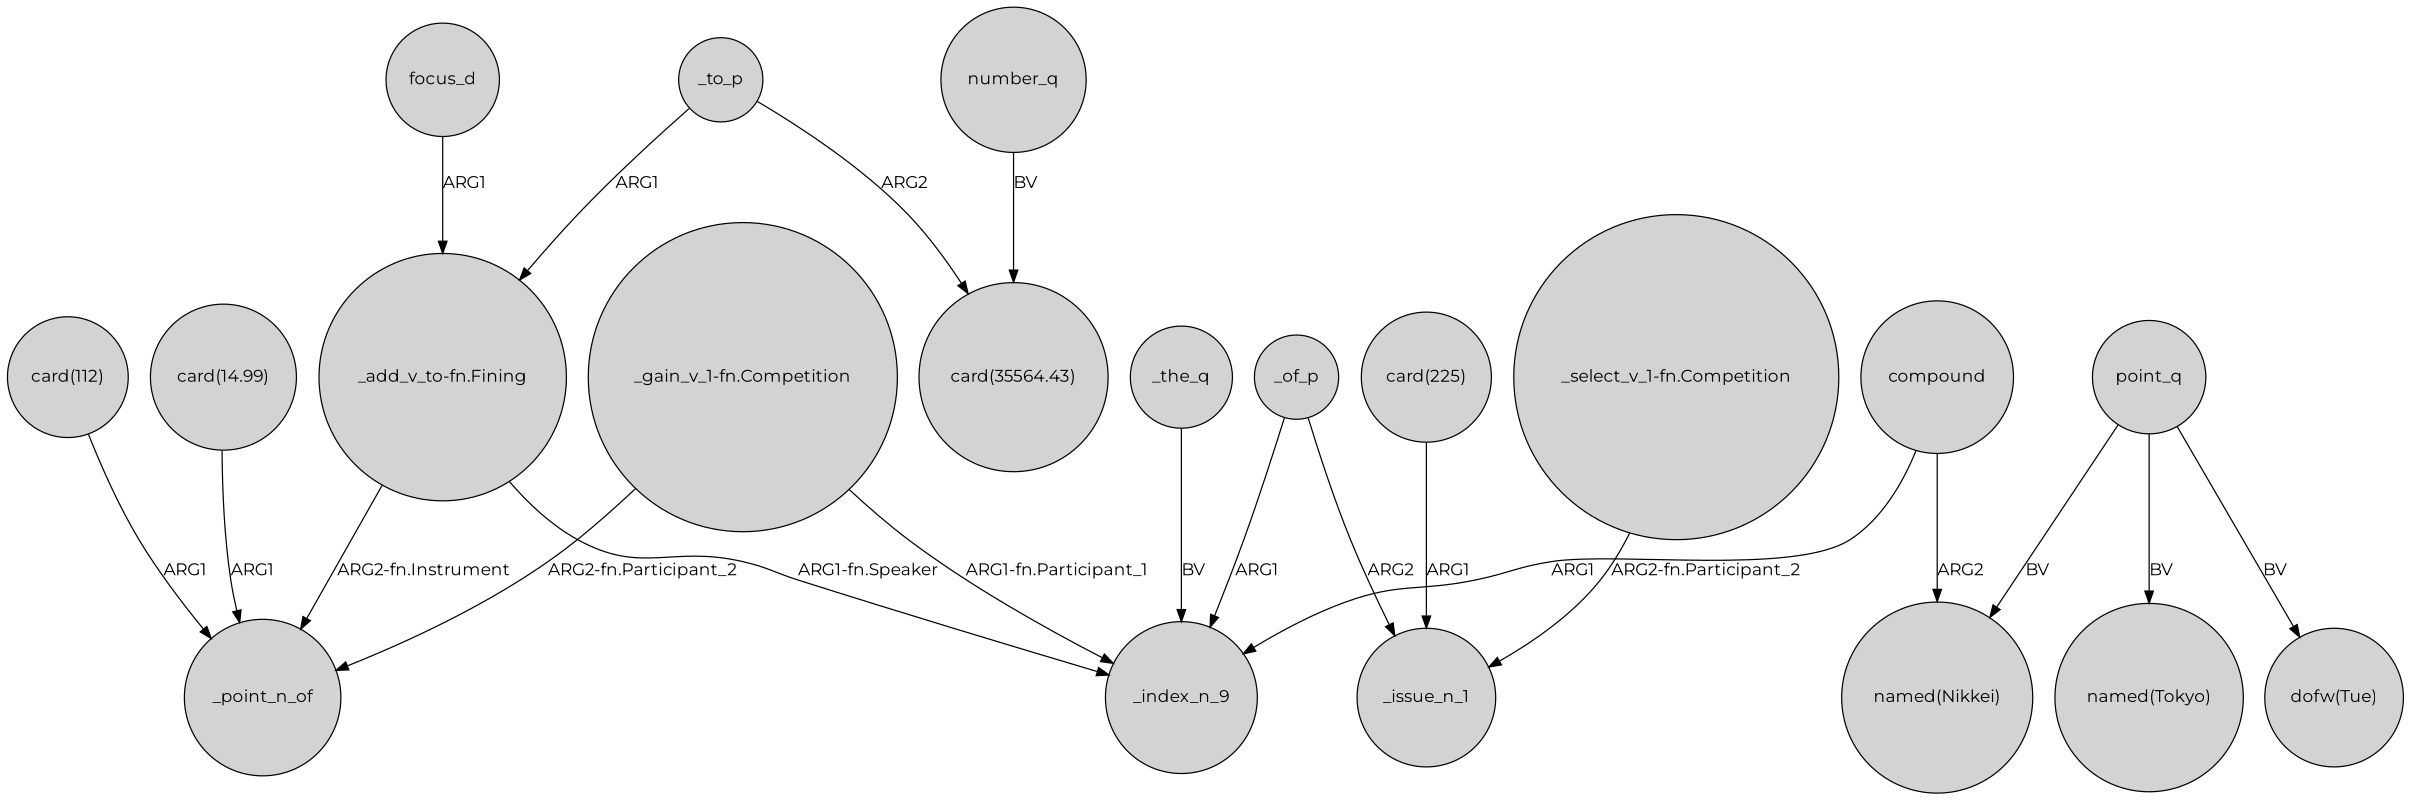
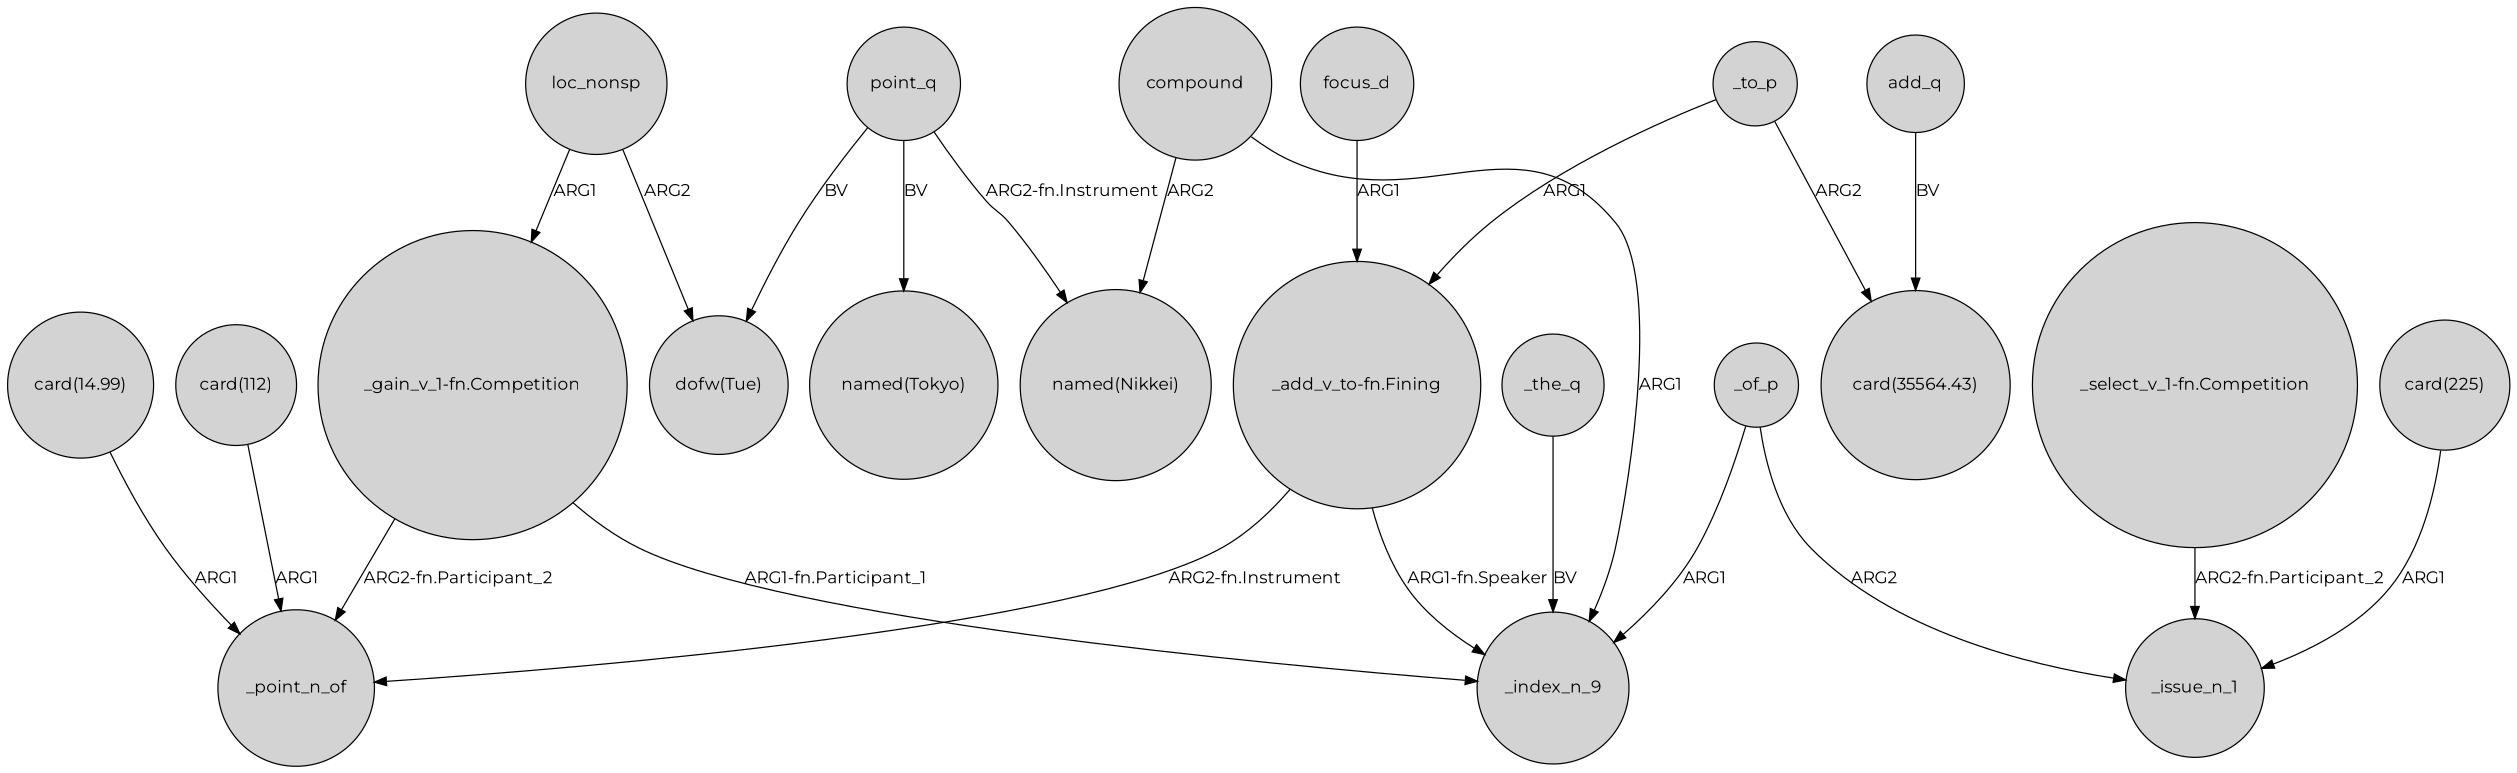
(1014, 80) -> (1916, 84)
none -> (596, 84)
(2038, 571) -> (1073, 191)
